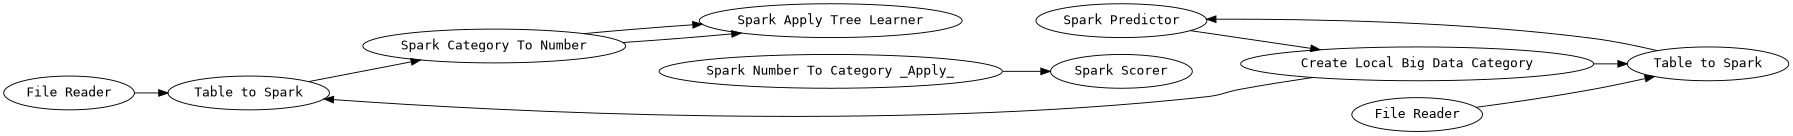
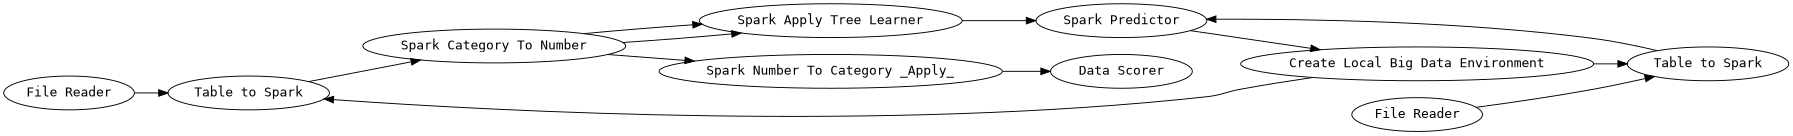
none -> (994, 21)
none -> (646, 57)
(1417, 64) -> (1417, 64)
(1121, 71) -> (1121, 71)
